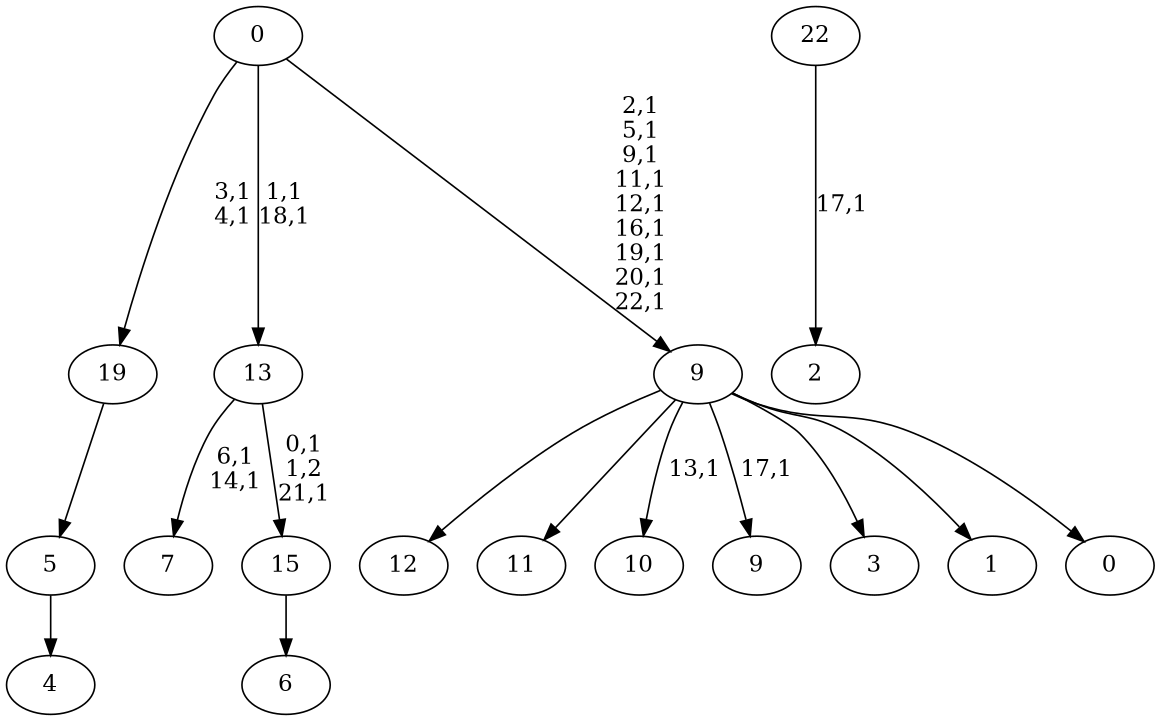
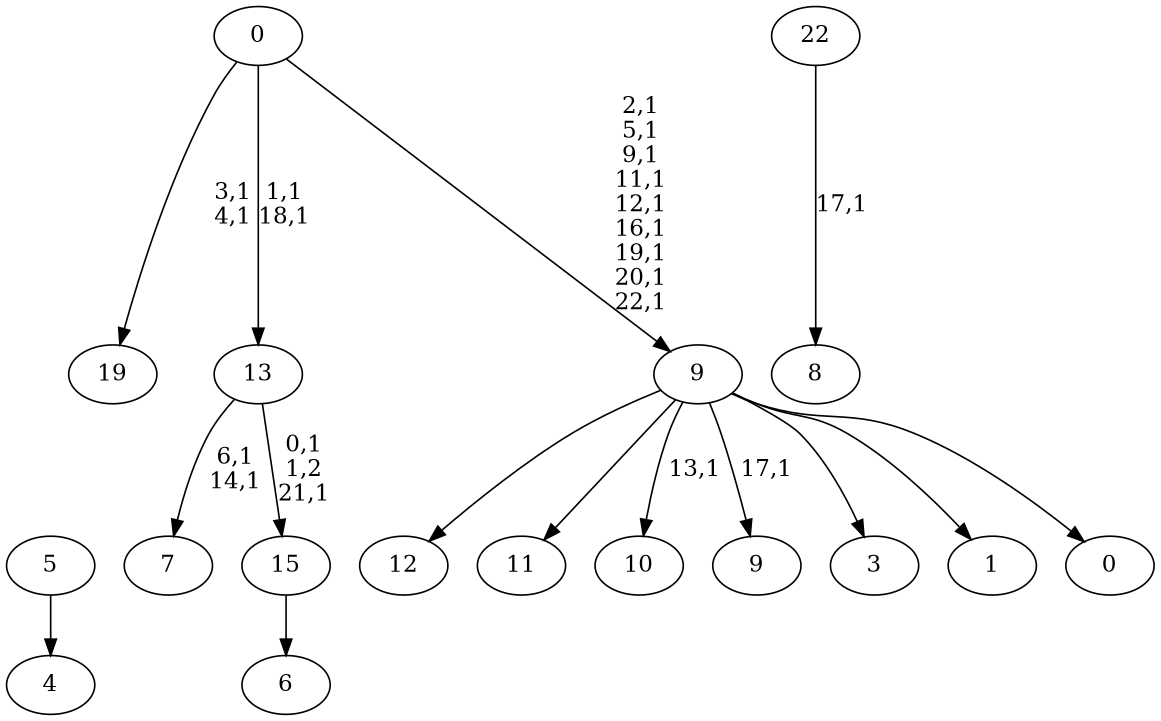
(816, 374) -> (816, 374)
(84, 462) -> none
